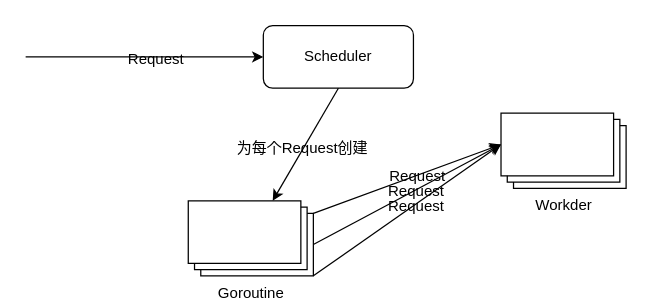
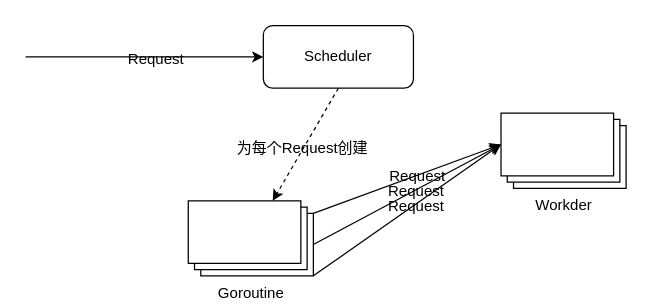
(307, 141) -> (307, 141)
